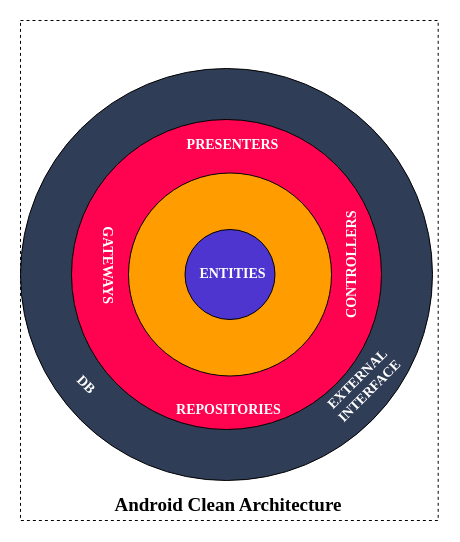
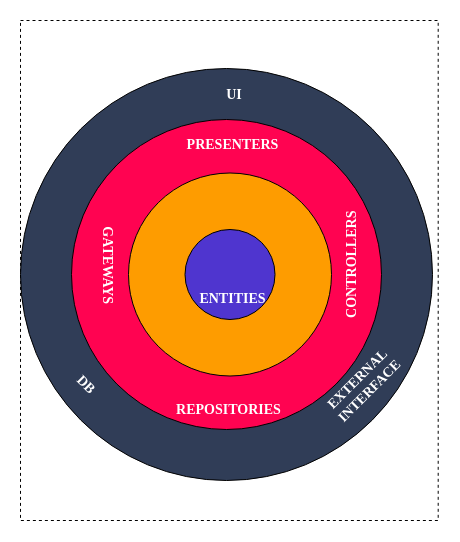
(370, 96) -> (235, 96)
(232, 275) -> (232, 300)
(229, 506) -> none
